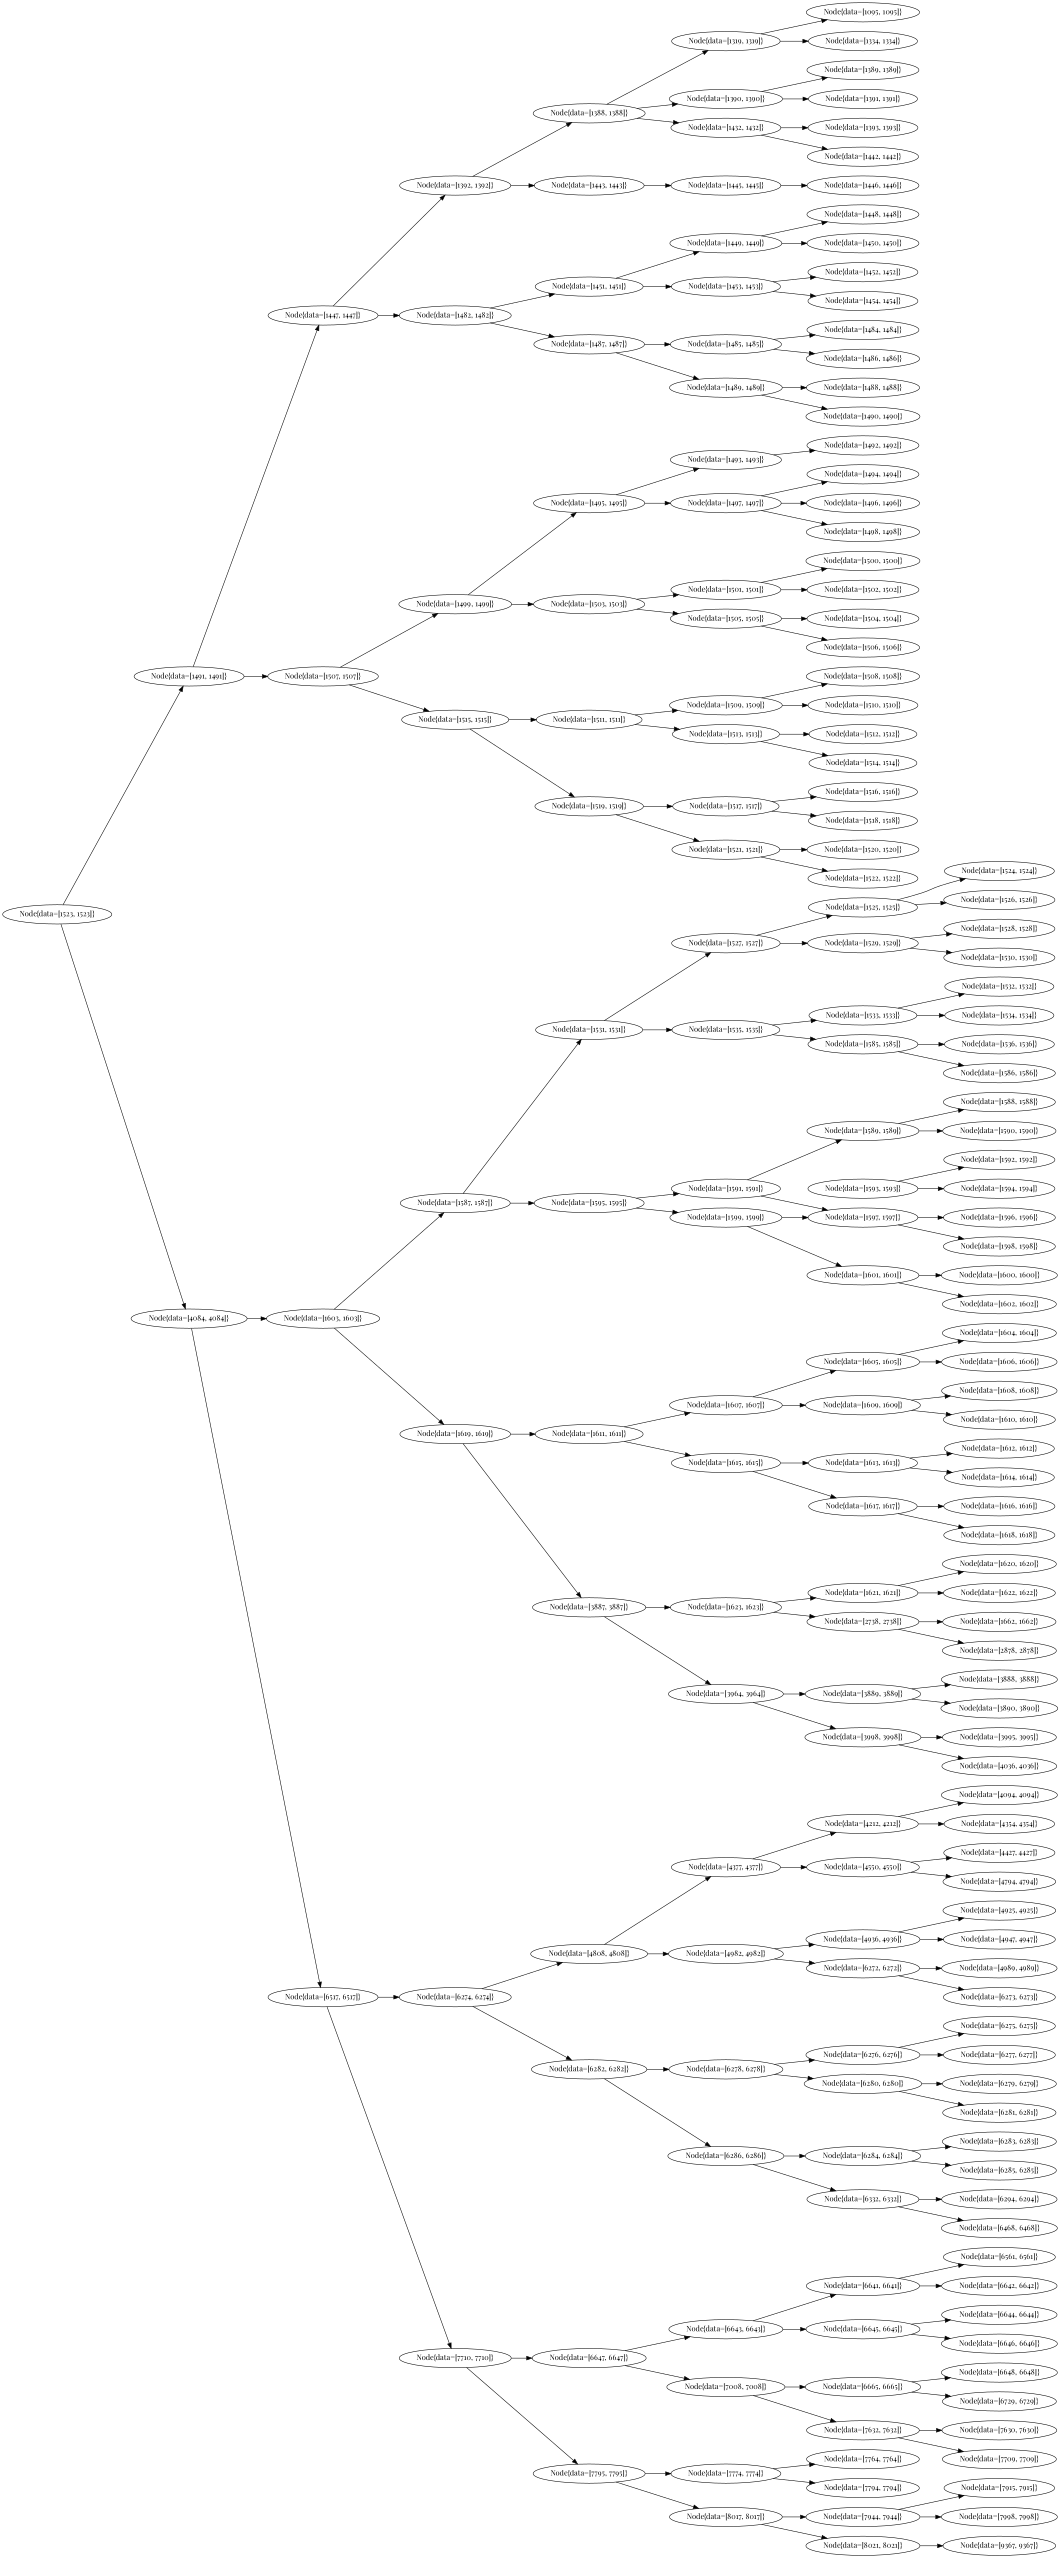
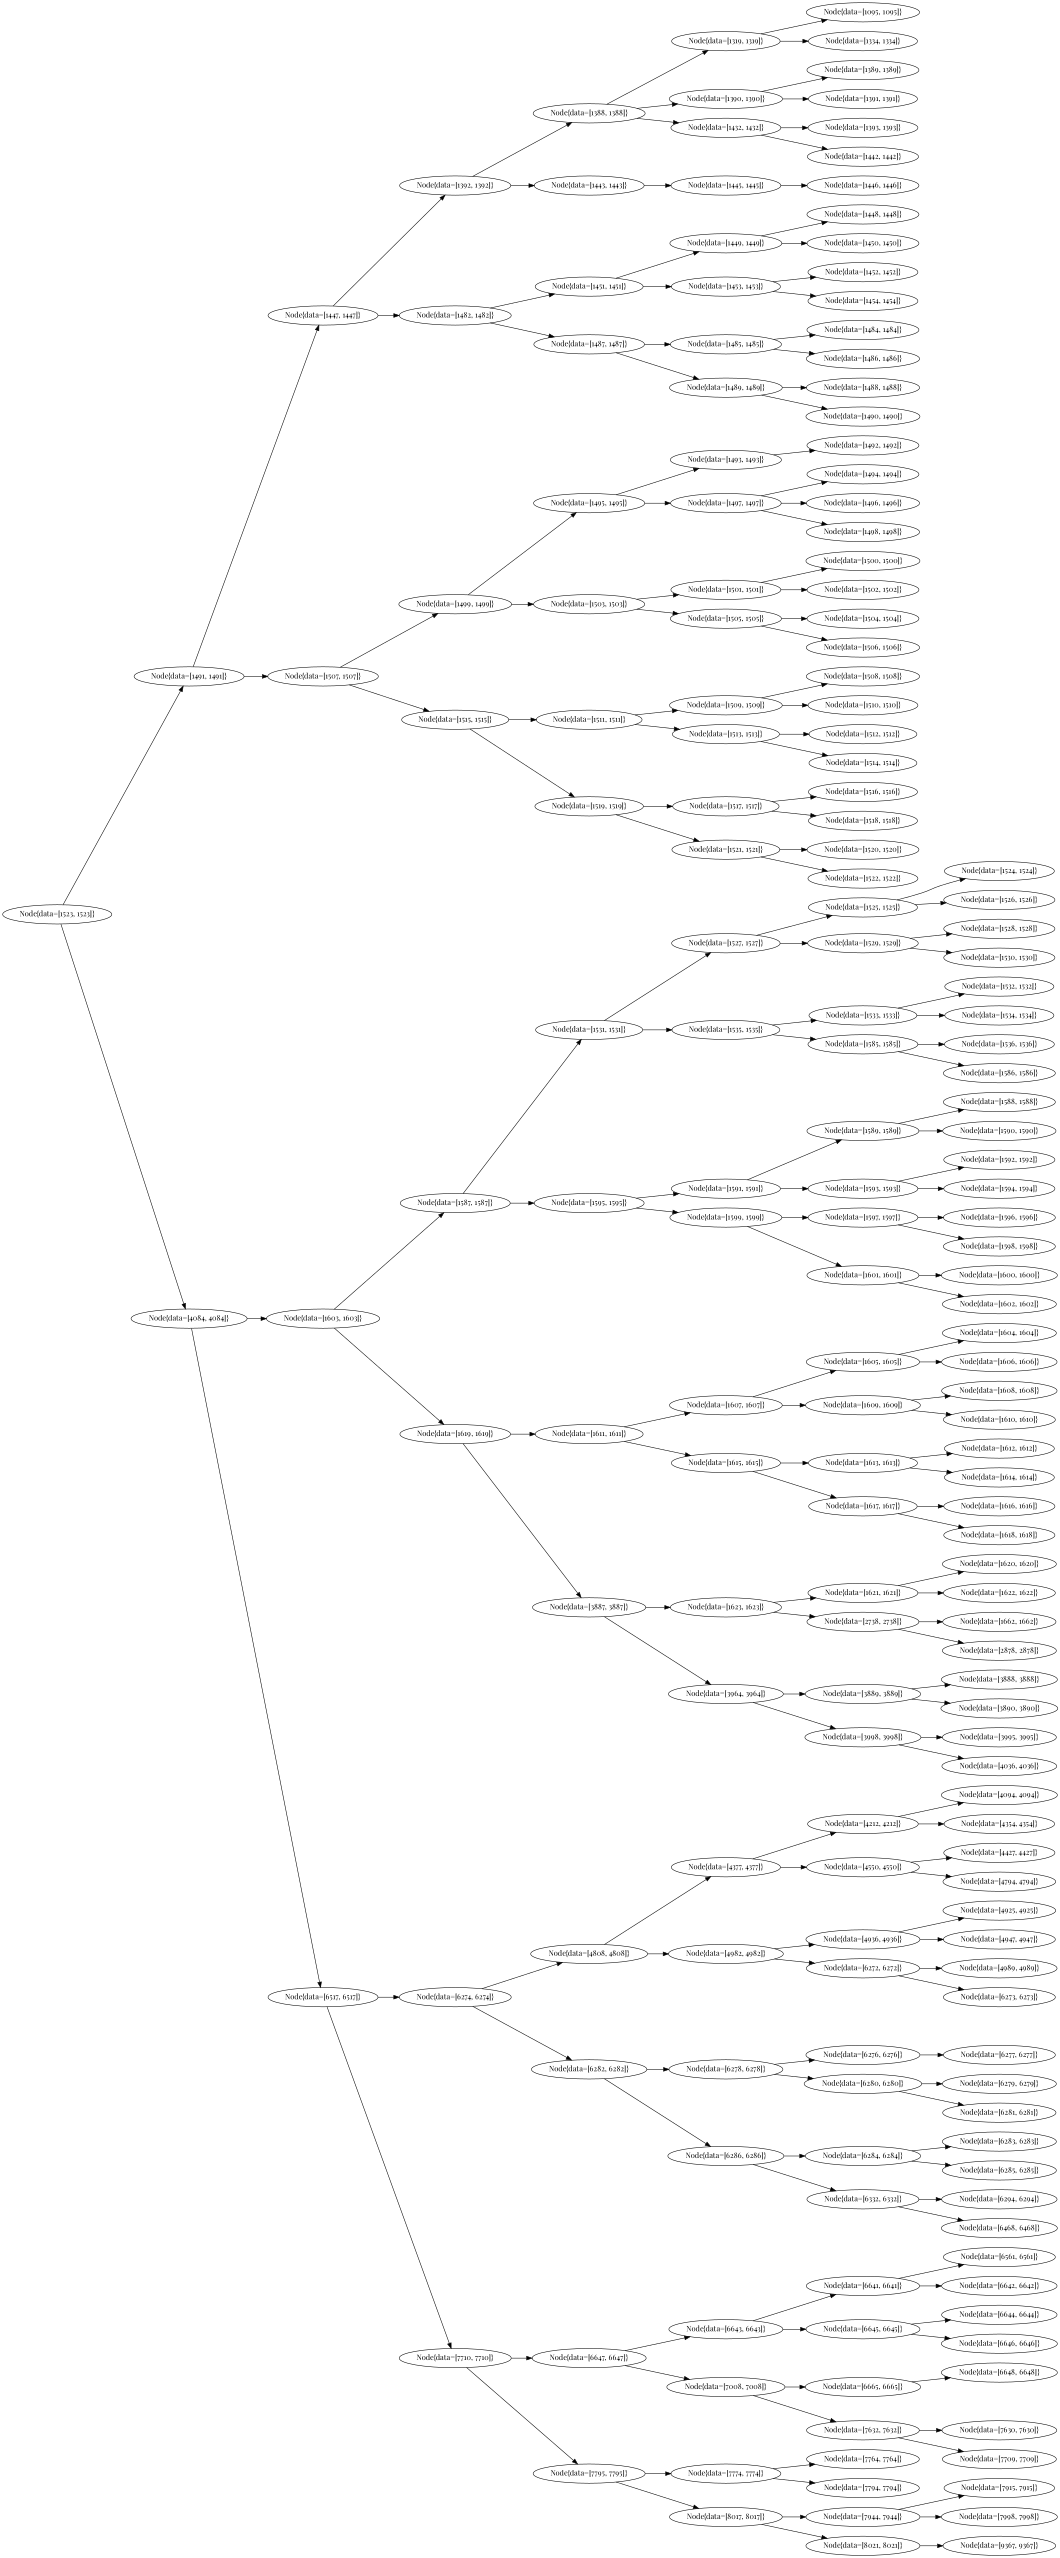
(792, 1203) -> (791, 1189)
(999, 2026) -> none
(999, 2401) -> none
